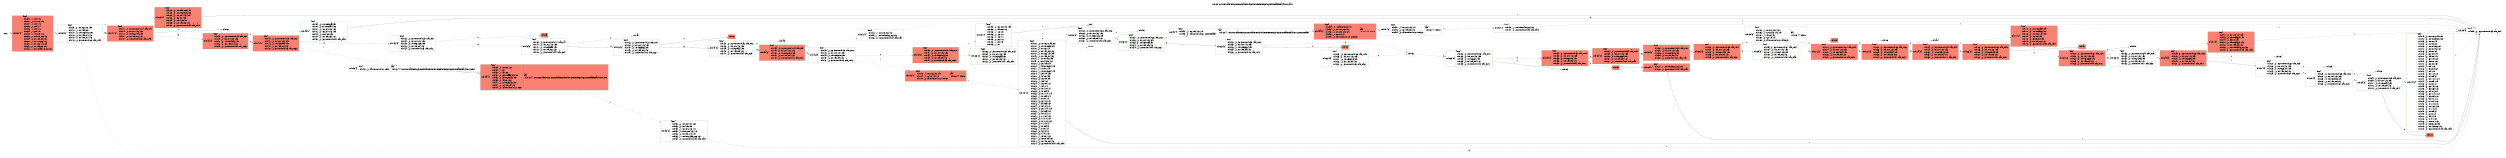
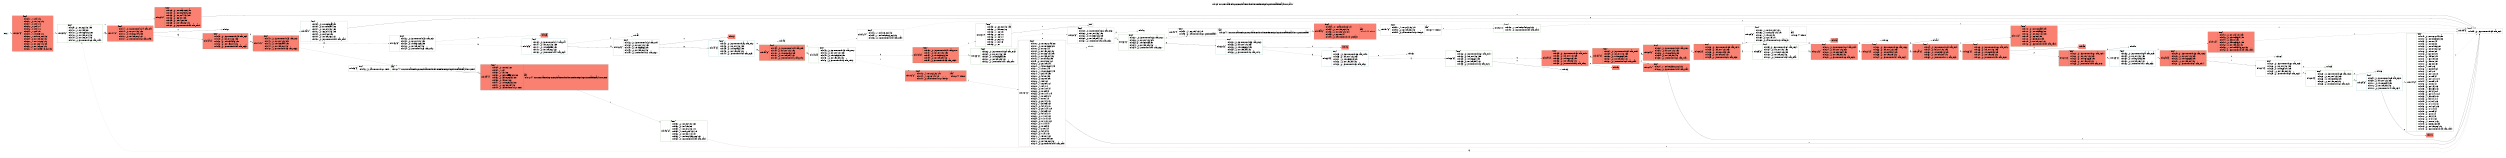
(1335, 43) -> (1292, 53)
(1430, 55) -> (1407, 59)
(1631, 68) -> (1643, 62)
